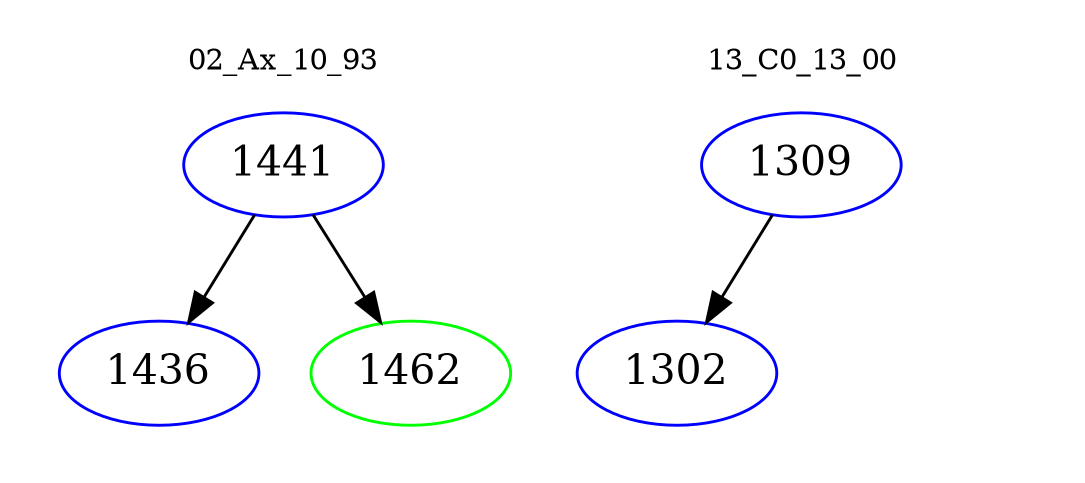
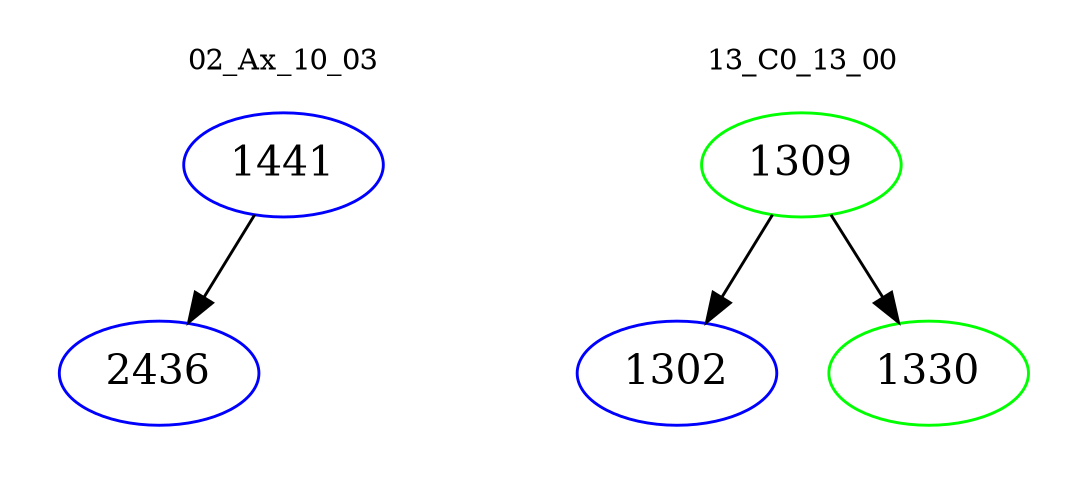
(284, 62) -> (284, 62)
(801, 165) -> (801, 165)
(159, 373) -> (159, 373)
(411, 373) -> none
none -> (929, 373)
